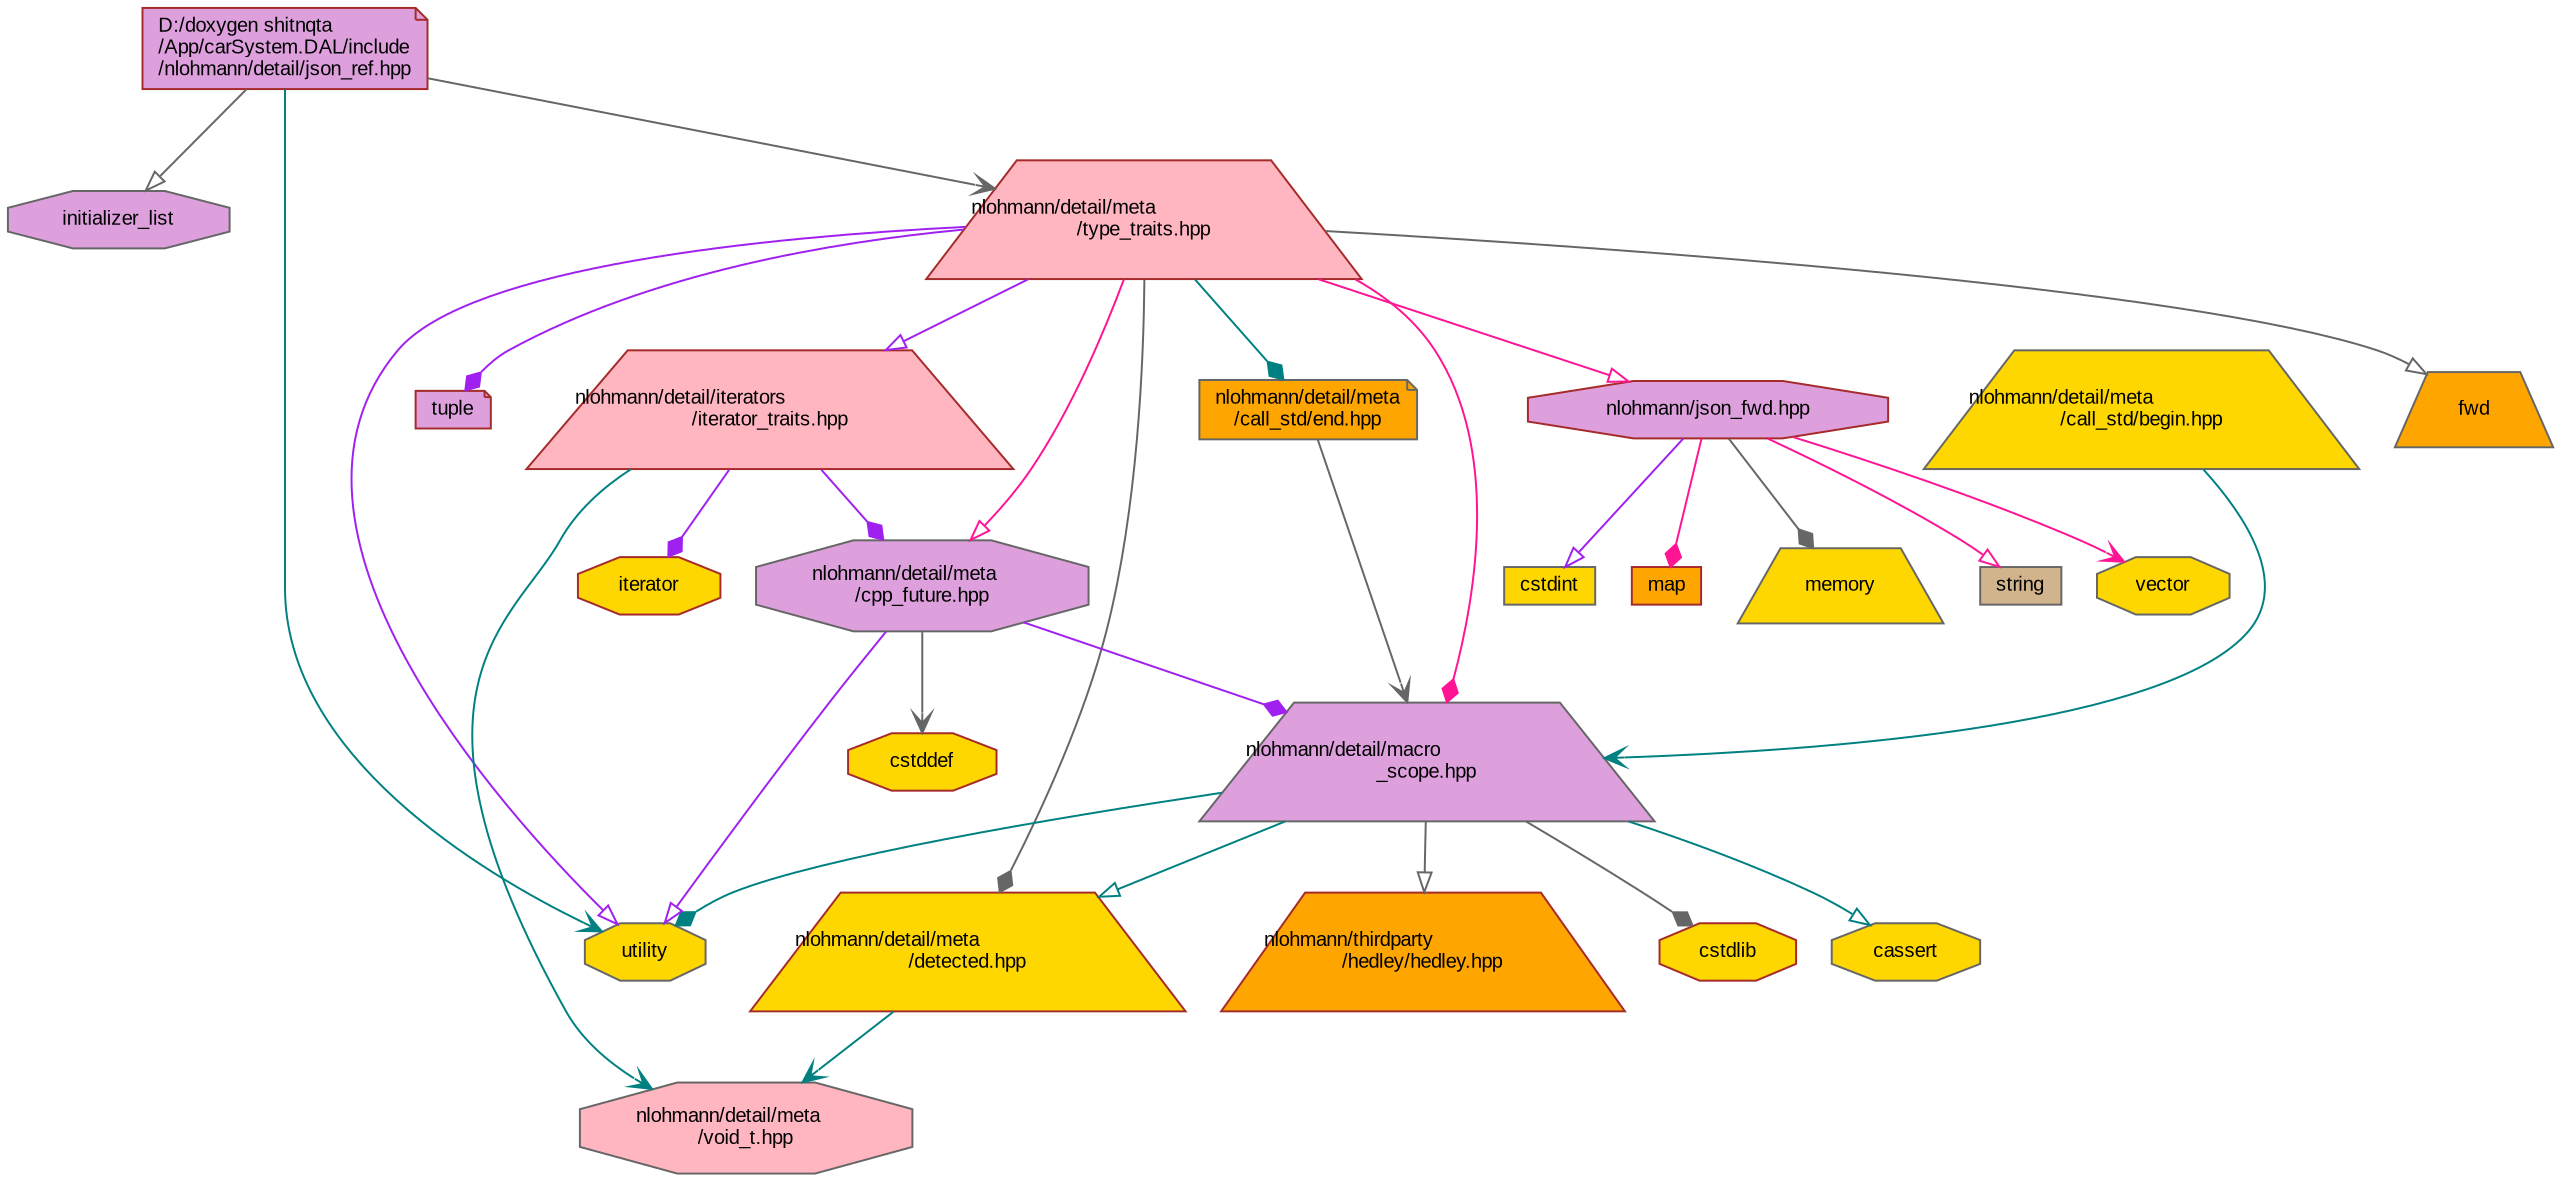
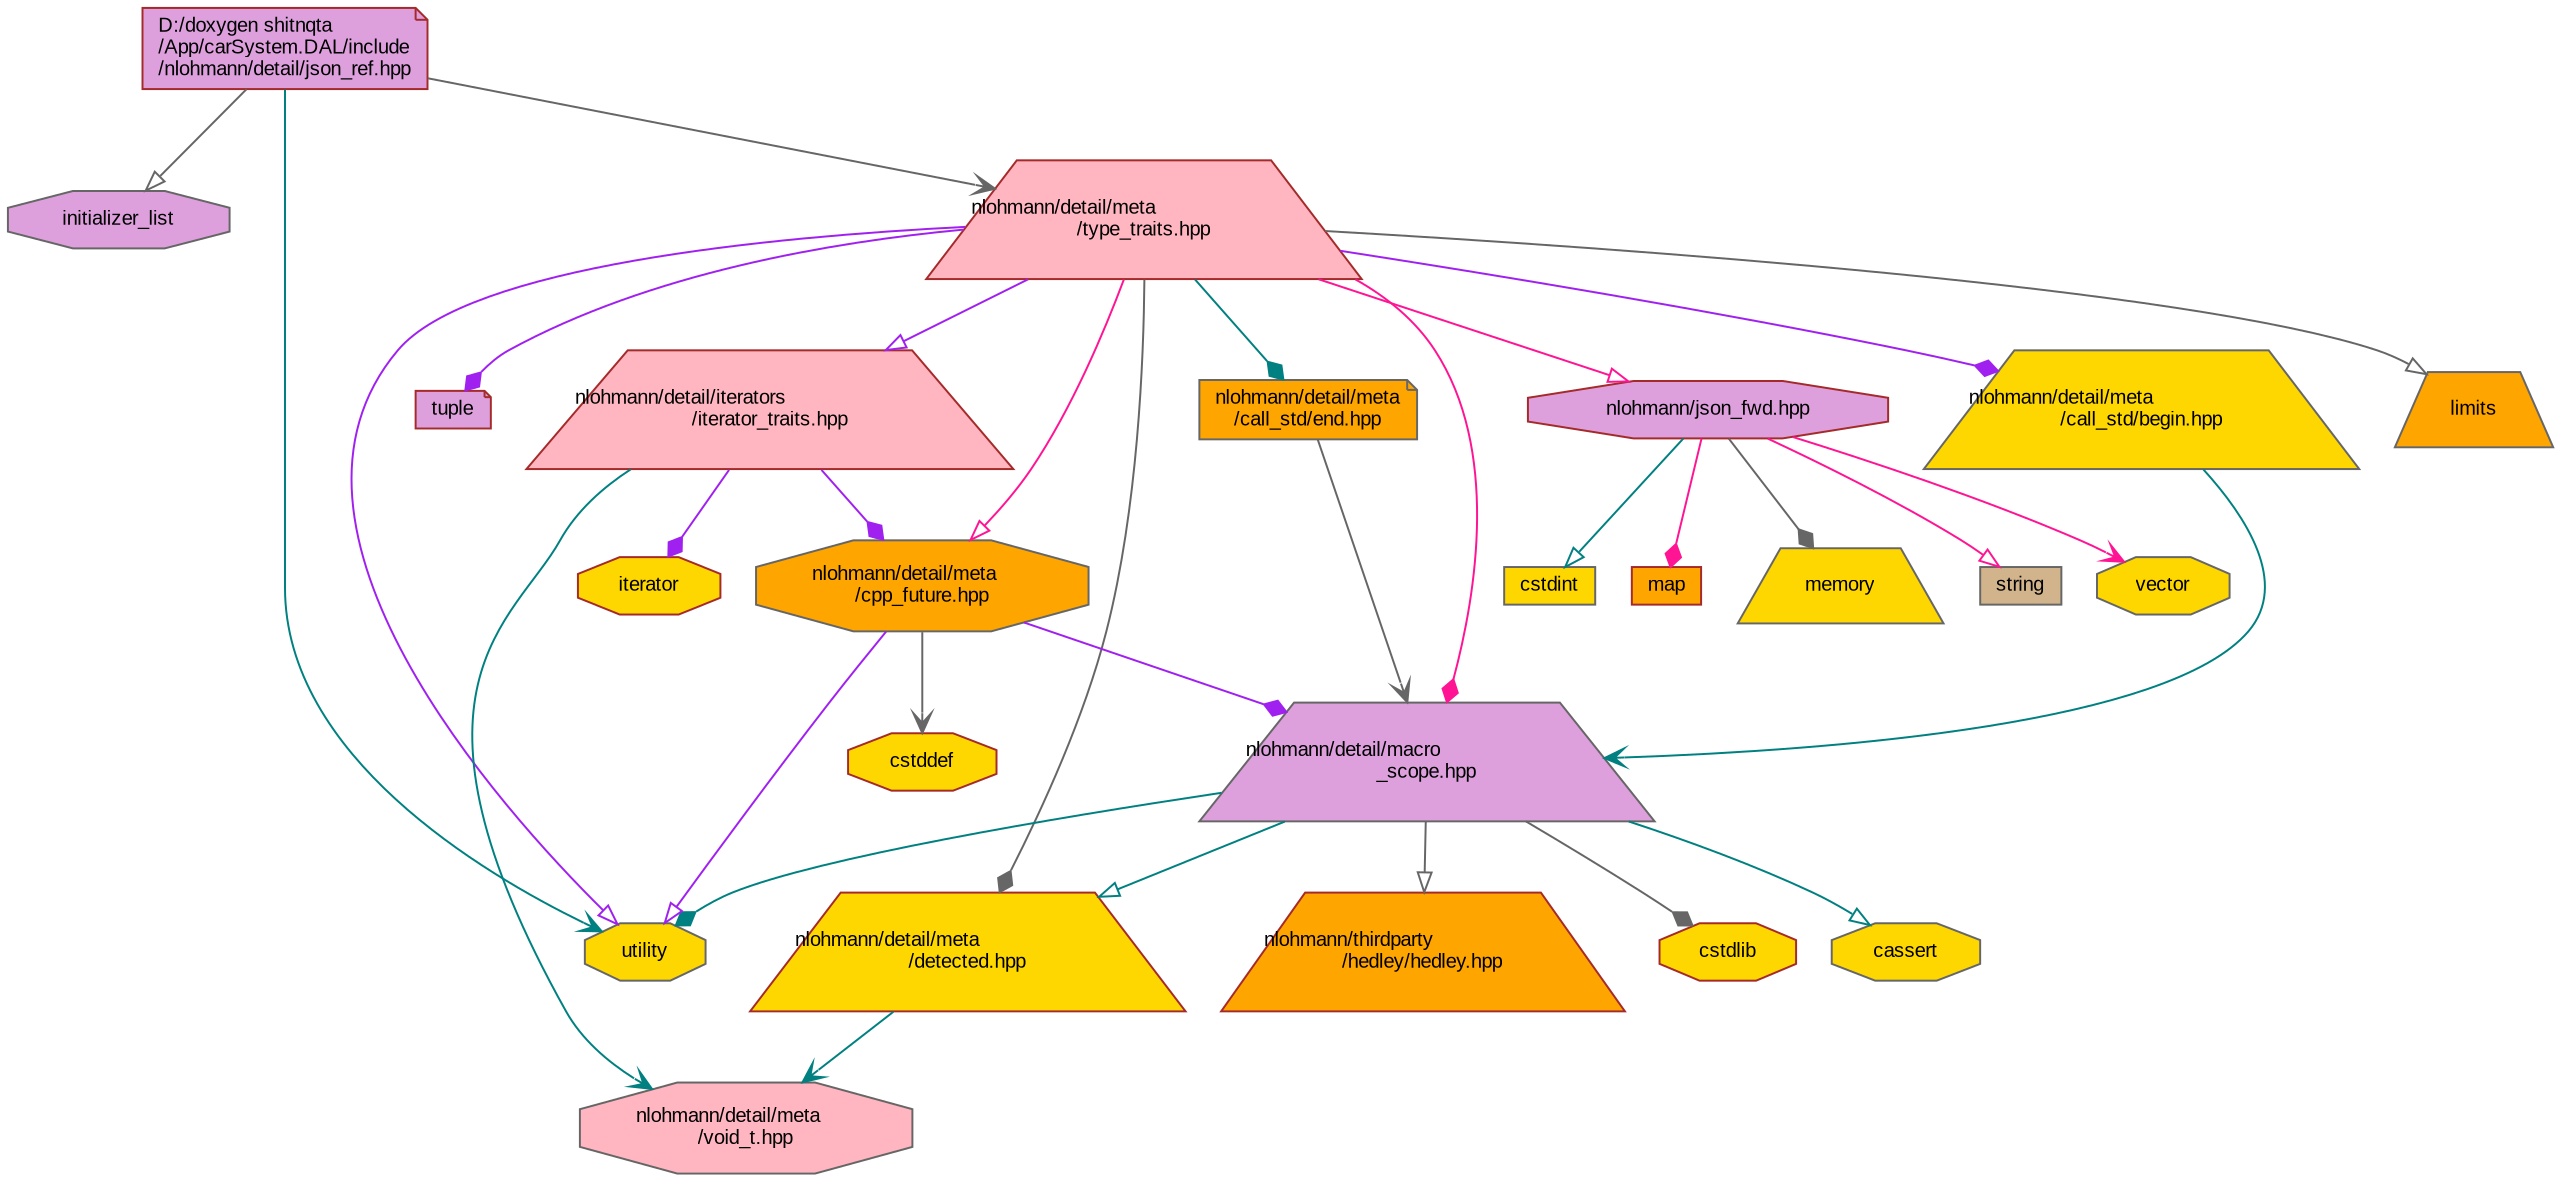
none -> (1658, 303)
(2474, 410) -> (2474, 410)
(1631, 495) -> (1631, 495)
(922, 586) -> (922, 586)
